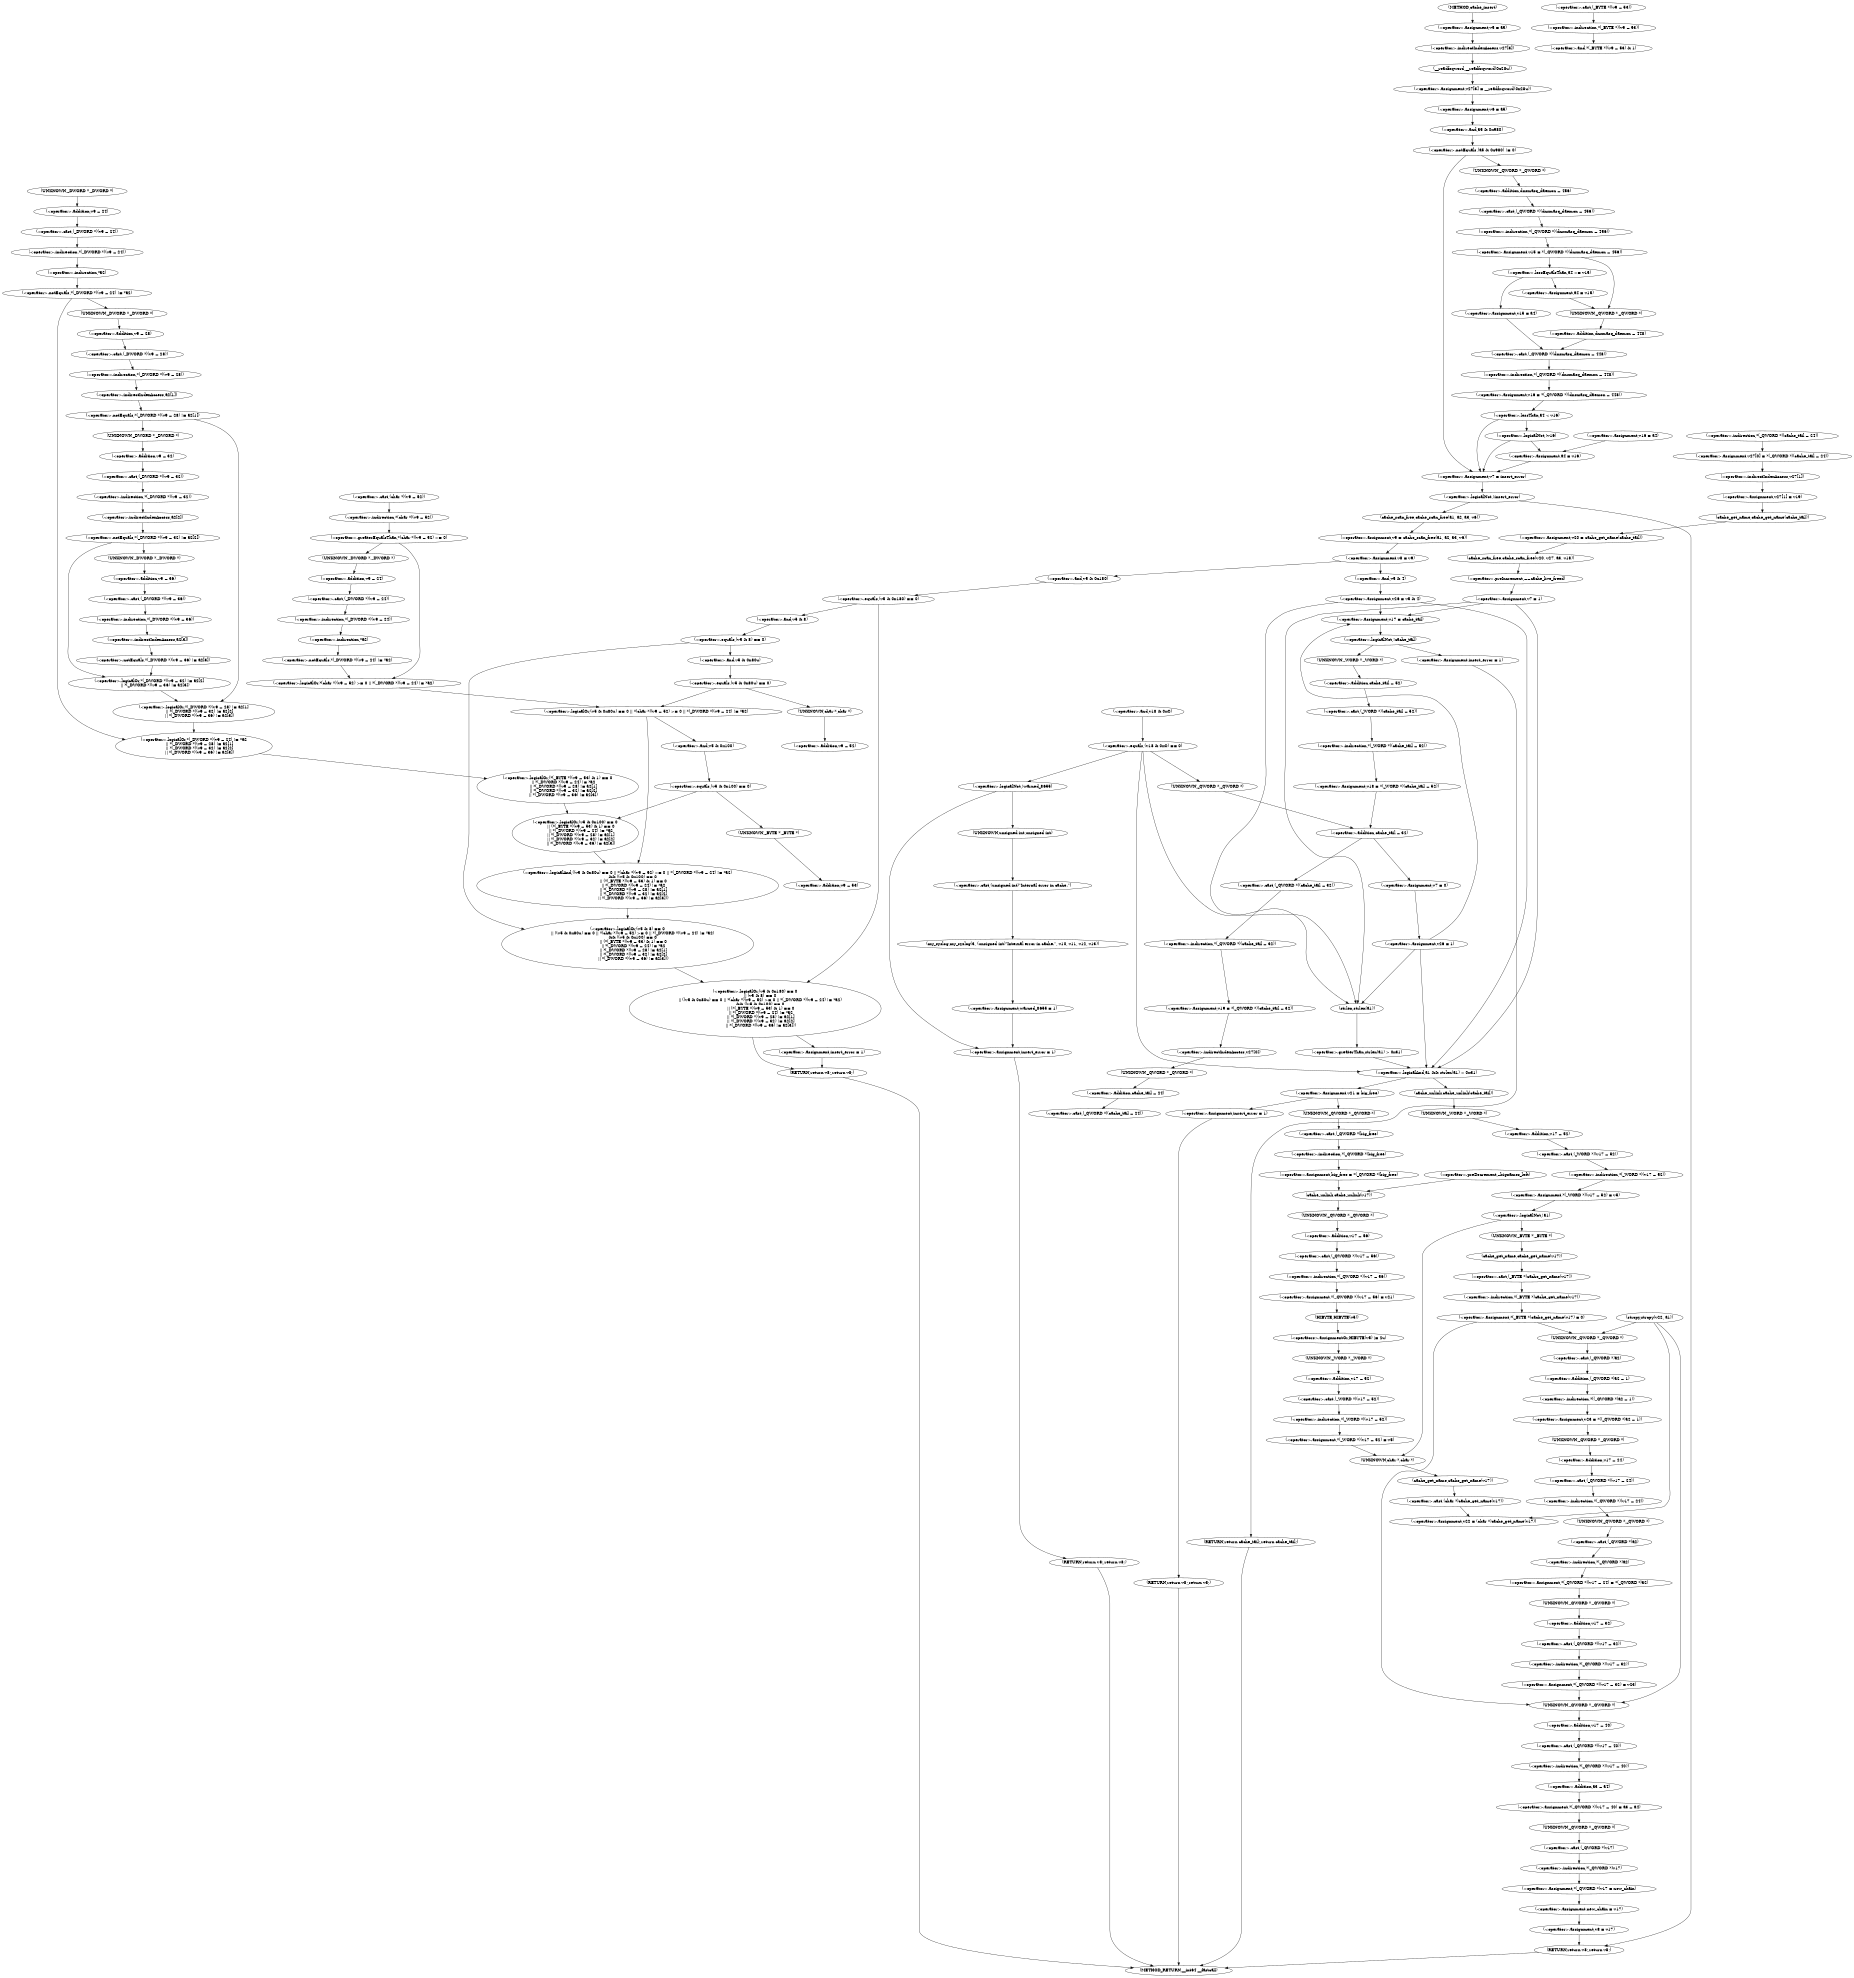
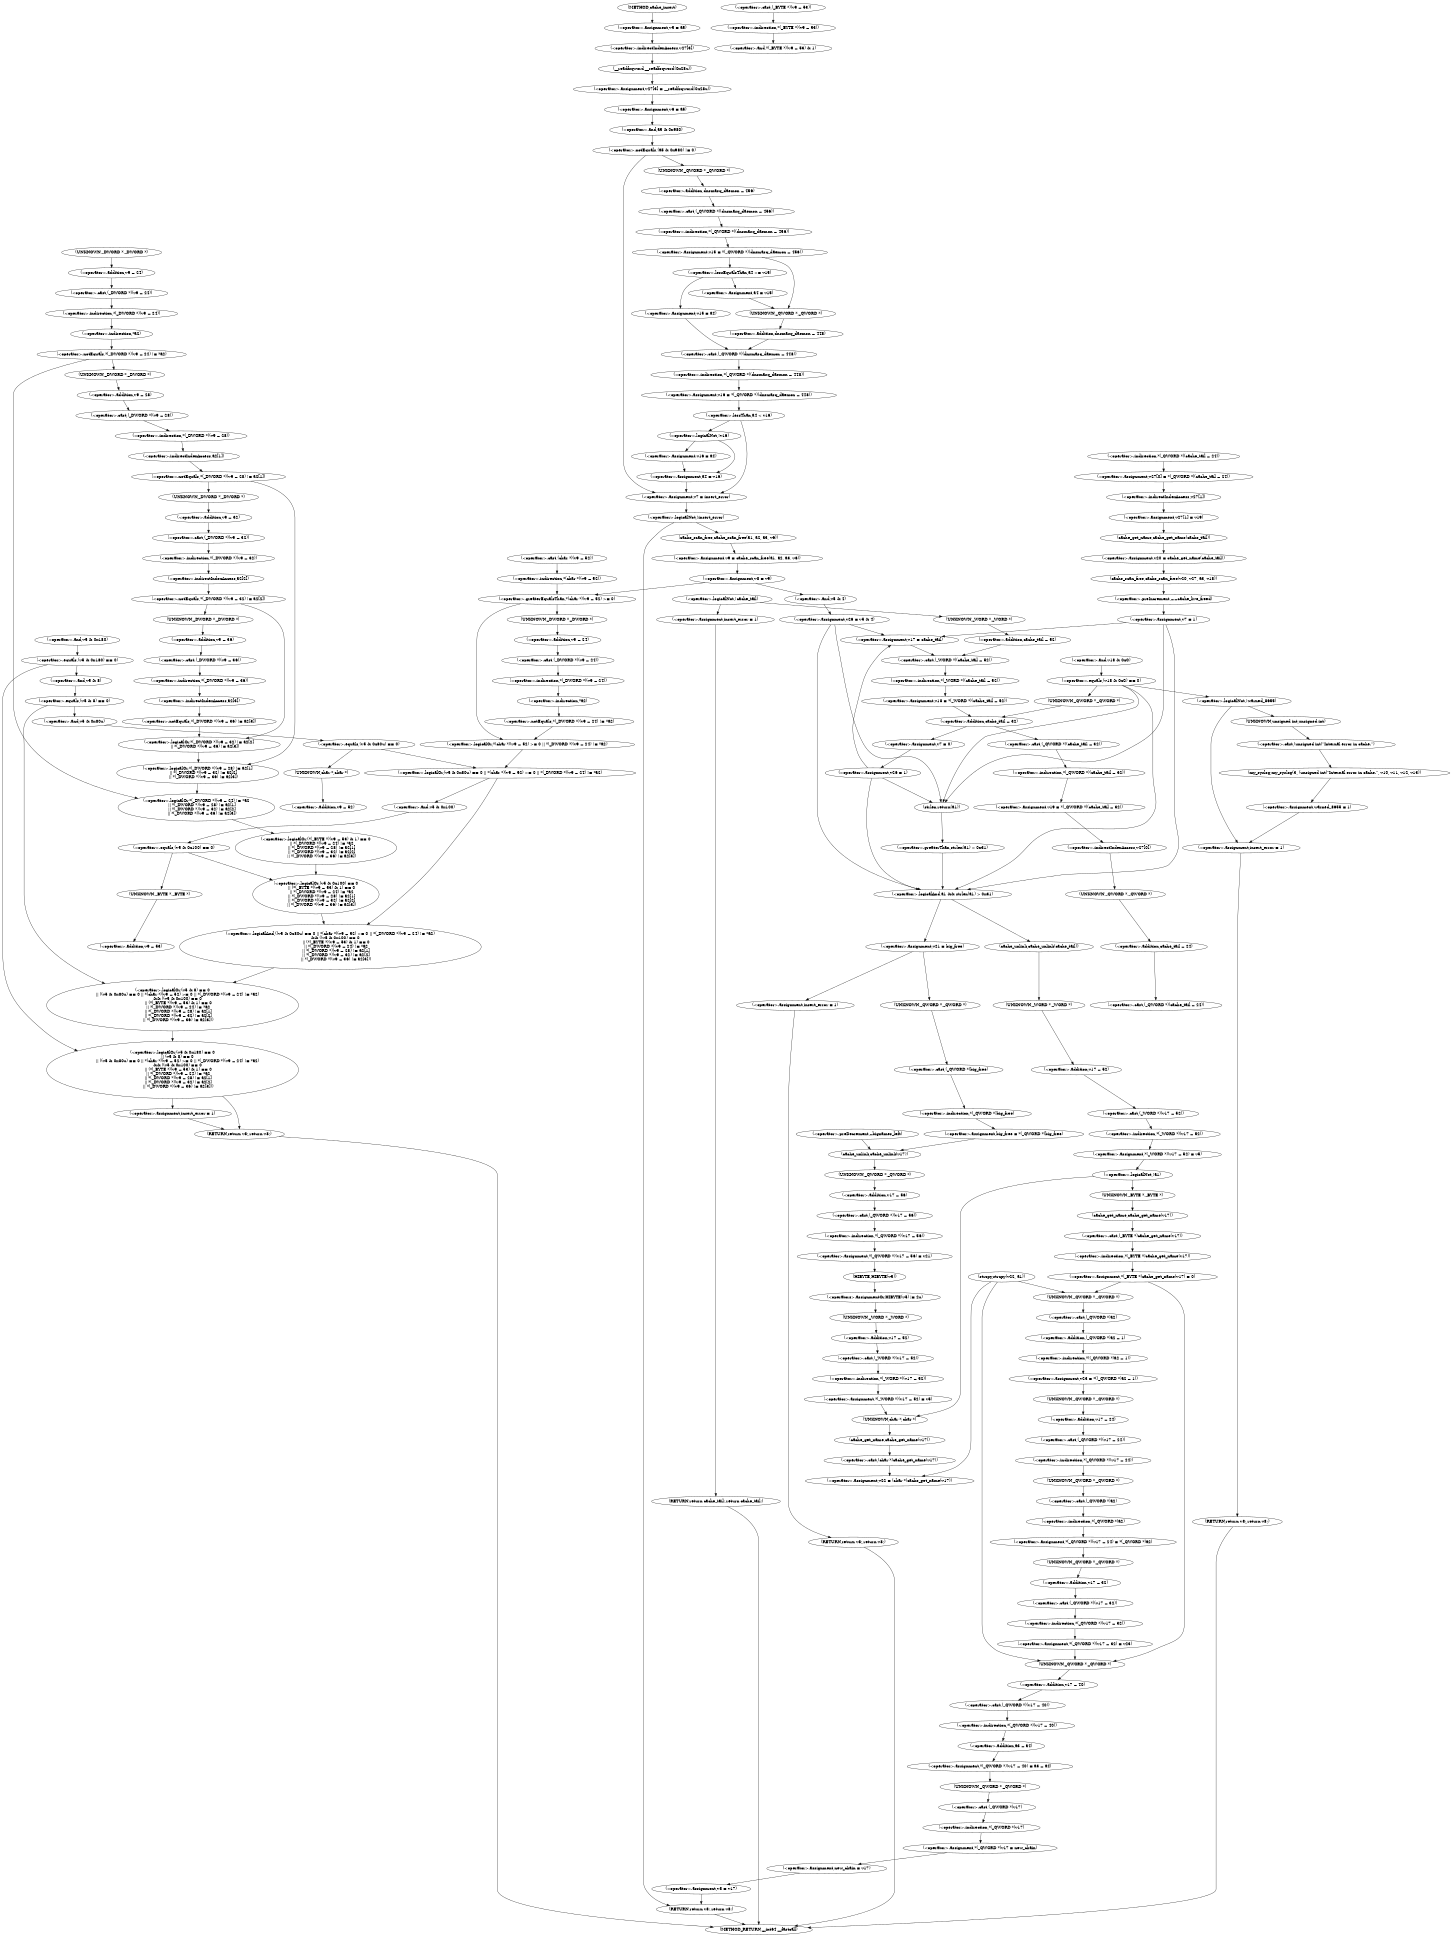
(1493, 451) -> (691, 445)
(1229, 569) -> (652, 589)
(1380, 628) -> (921, 650)
(1357, 1009) -> (942, 807)
